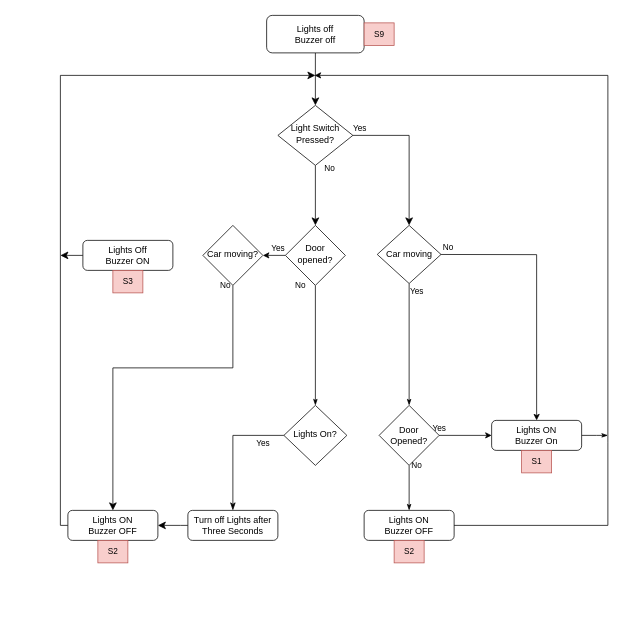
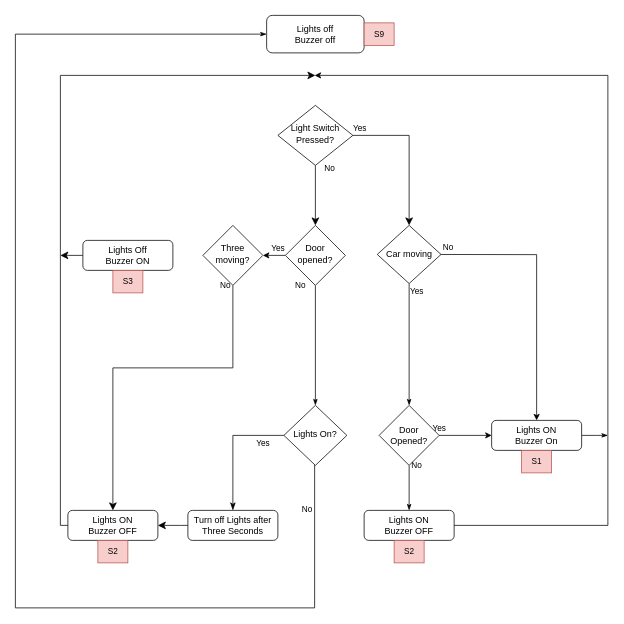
(315, 76) -> none
(233, 254) -> (233, 254)
none -> (15, 322)
